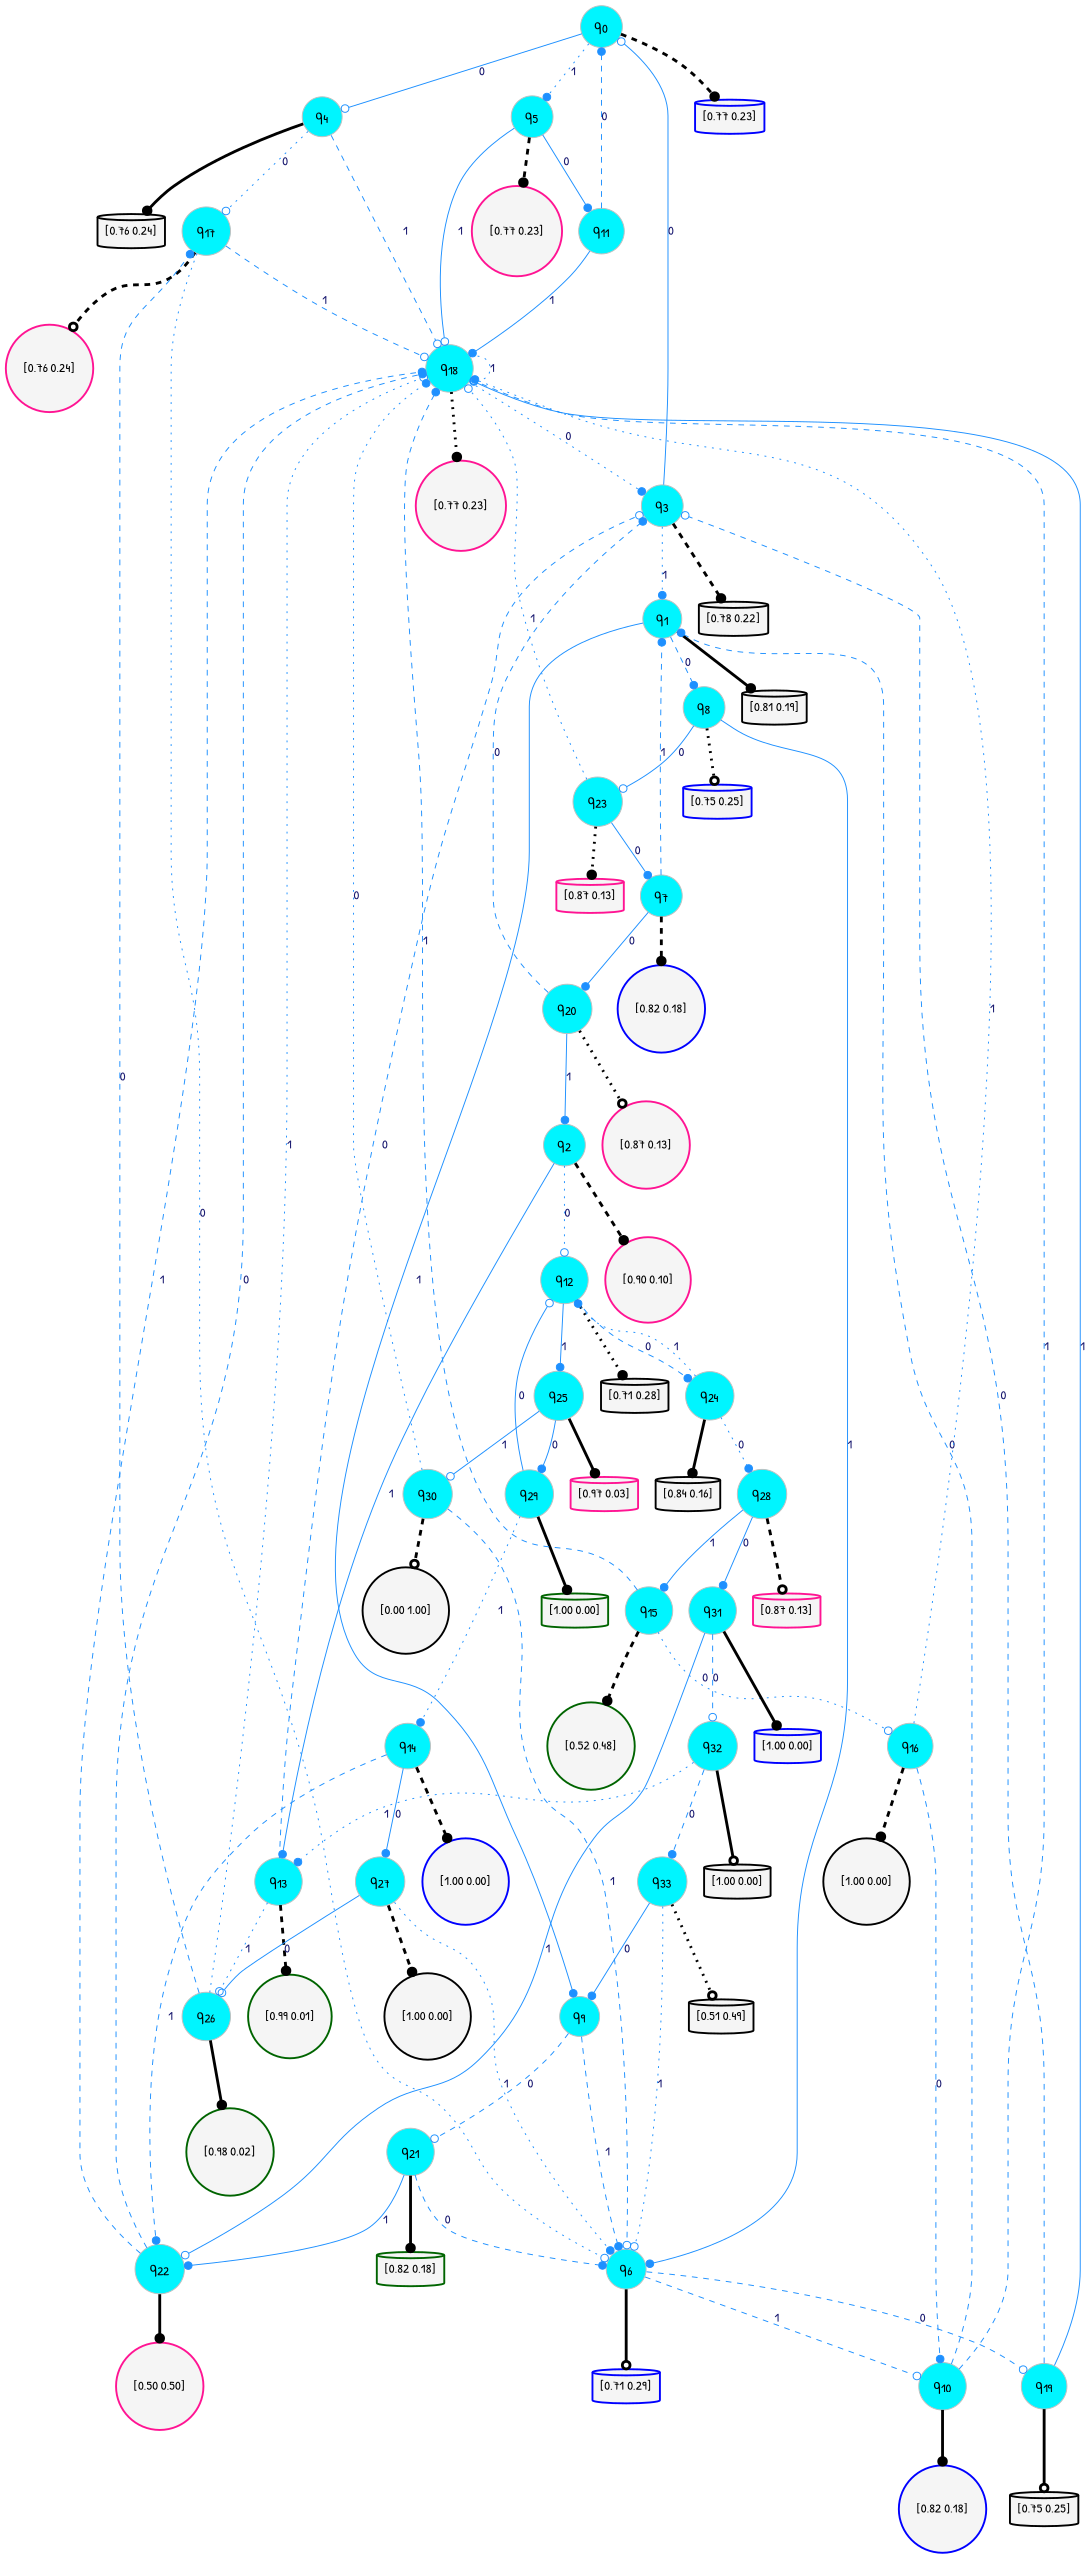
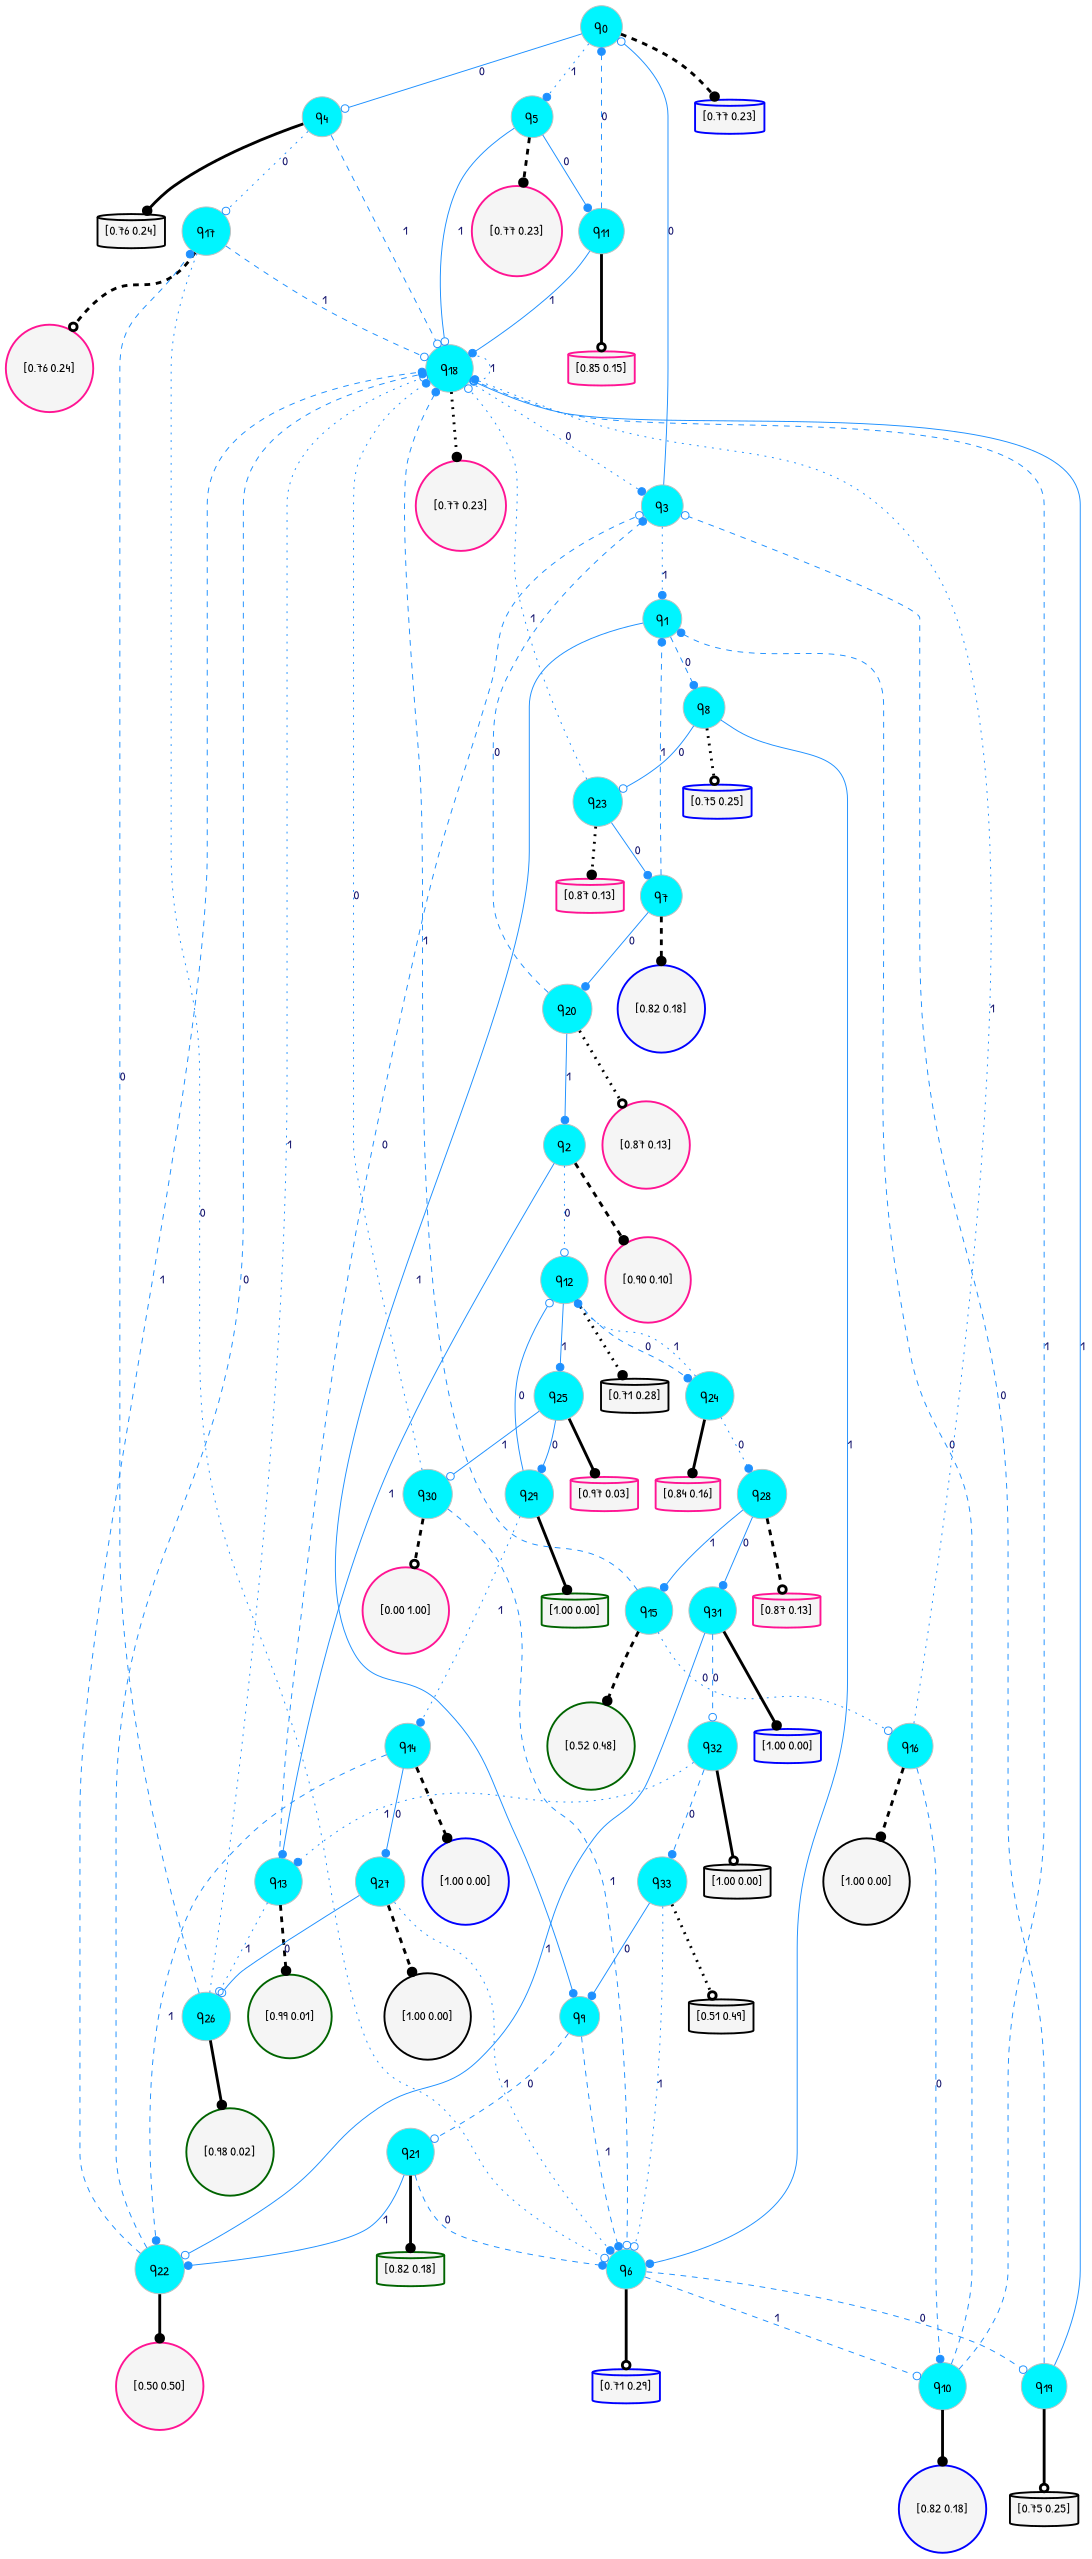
none -> (601, 368)
(734, 619) -> none
(774, 708) -> none
(688, 1494) -> (688, 1494)
(406, 1611) -> (406, 1611)
